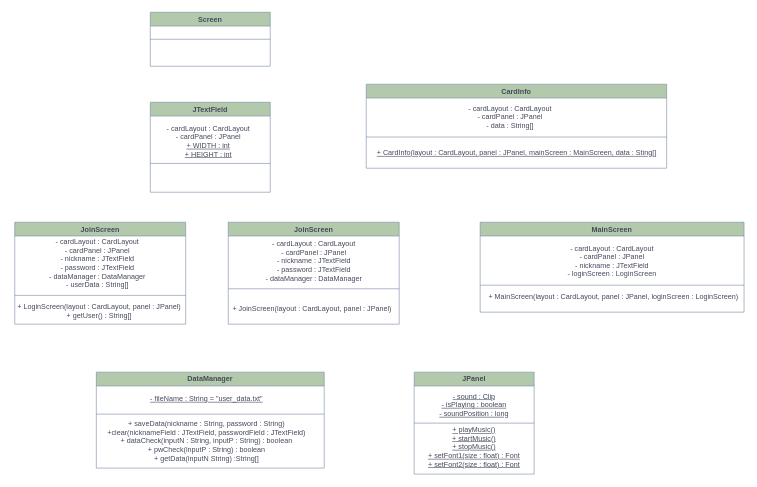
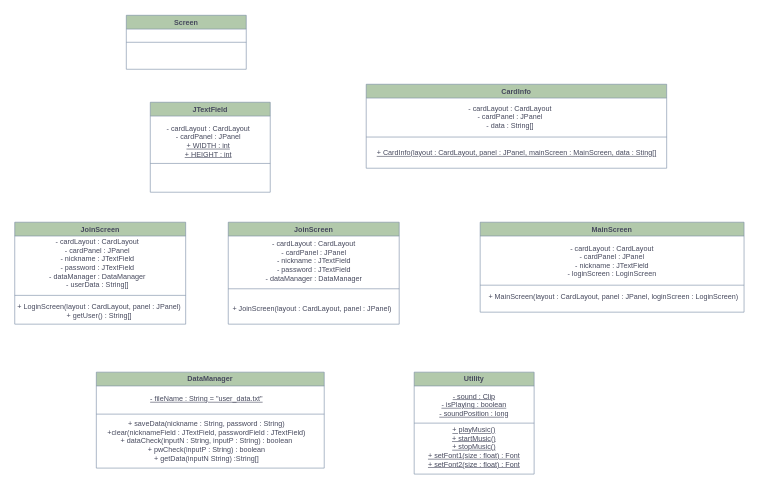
(210, 39) -> (186, 42)
(474, 380) -> (474, 380)
